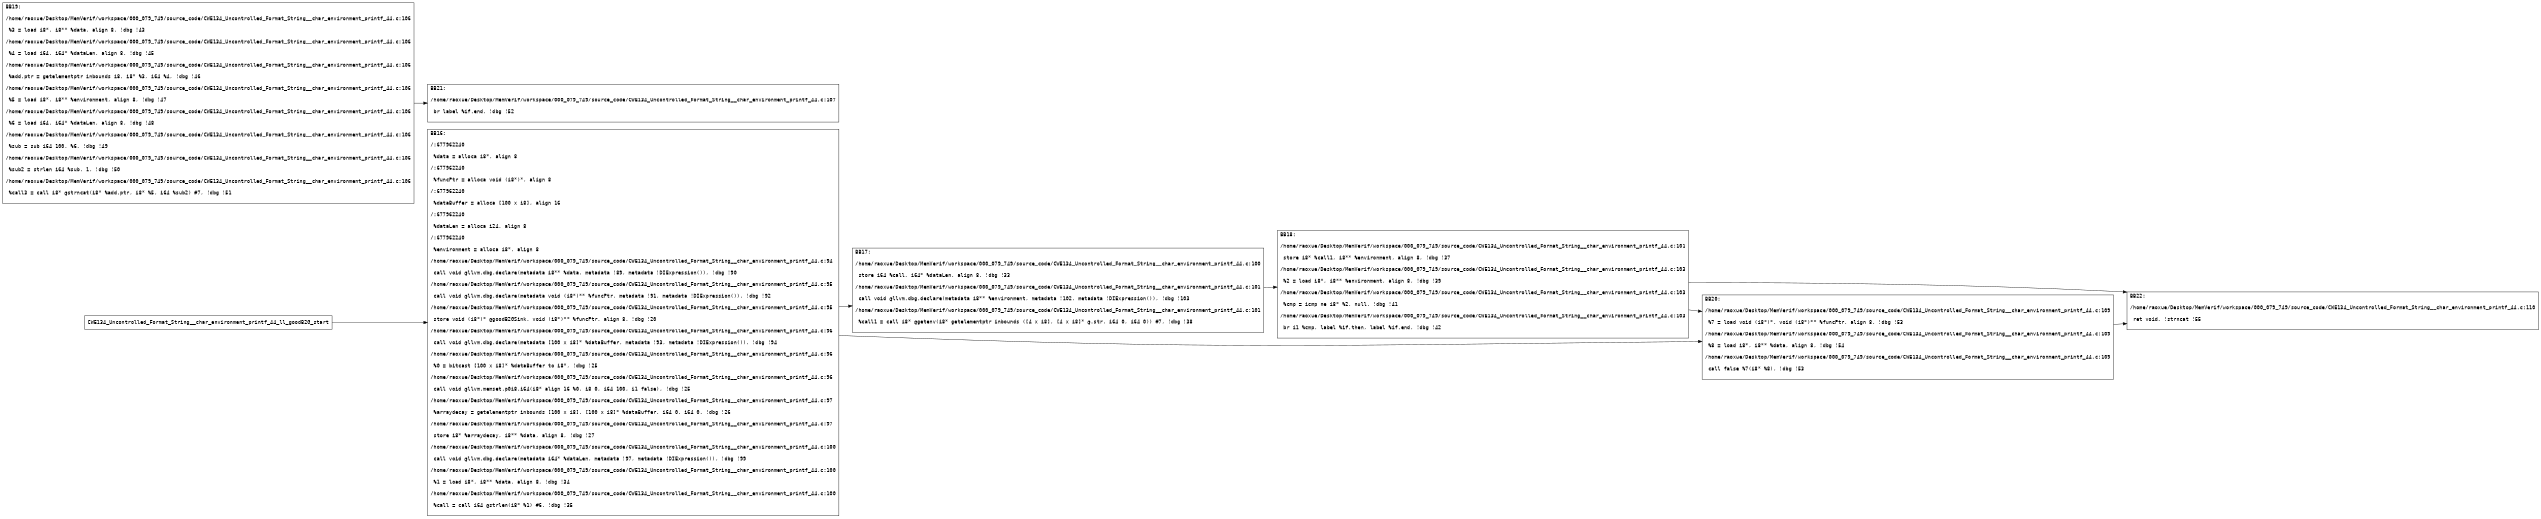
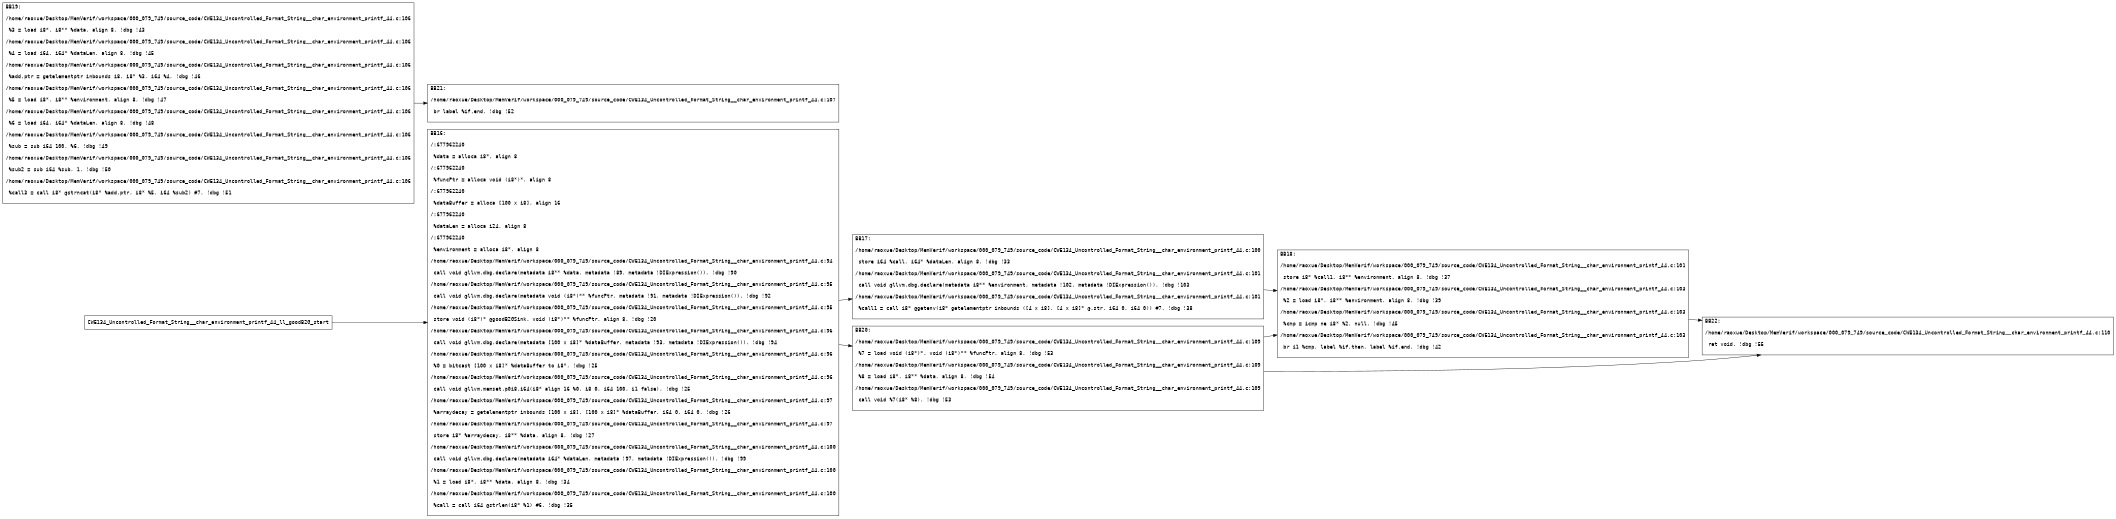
(63, 170) -> (58, 170)
(1339, 304) -> (1339, 324)
(1693, 310) -> (1269, 336)
(2166, 319) -> (1735, 344)
(1755, 369) -> (903, 400)
